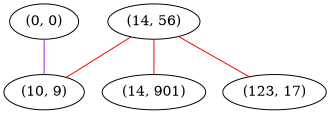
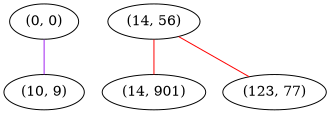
(99, 57) -> none
(275, 92) -> (275, 92)
